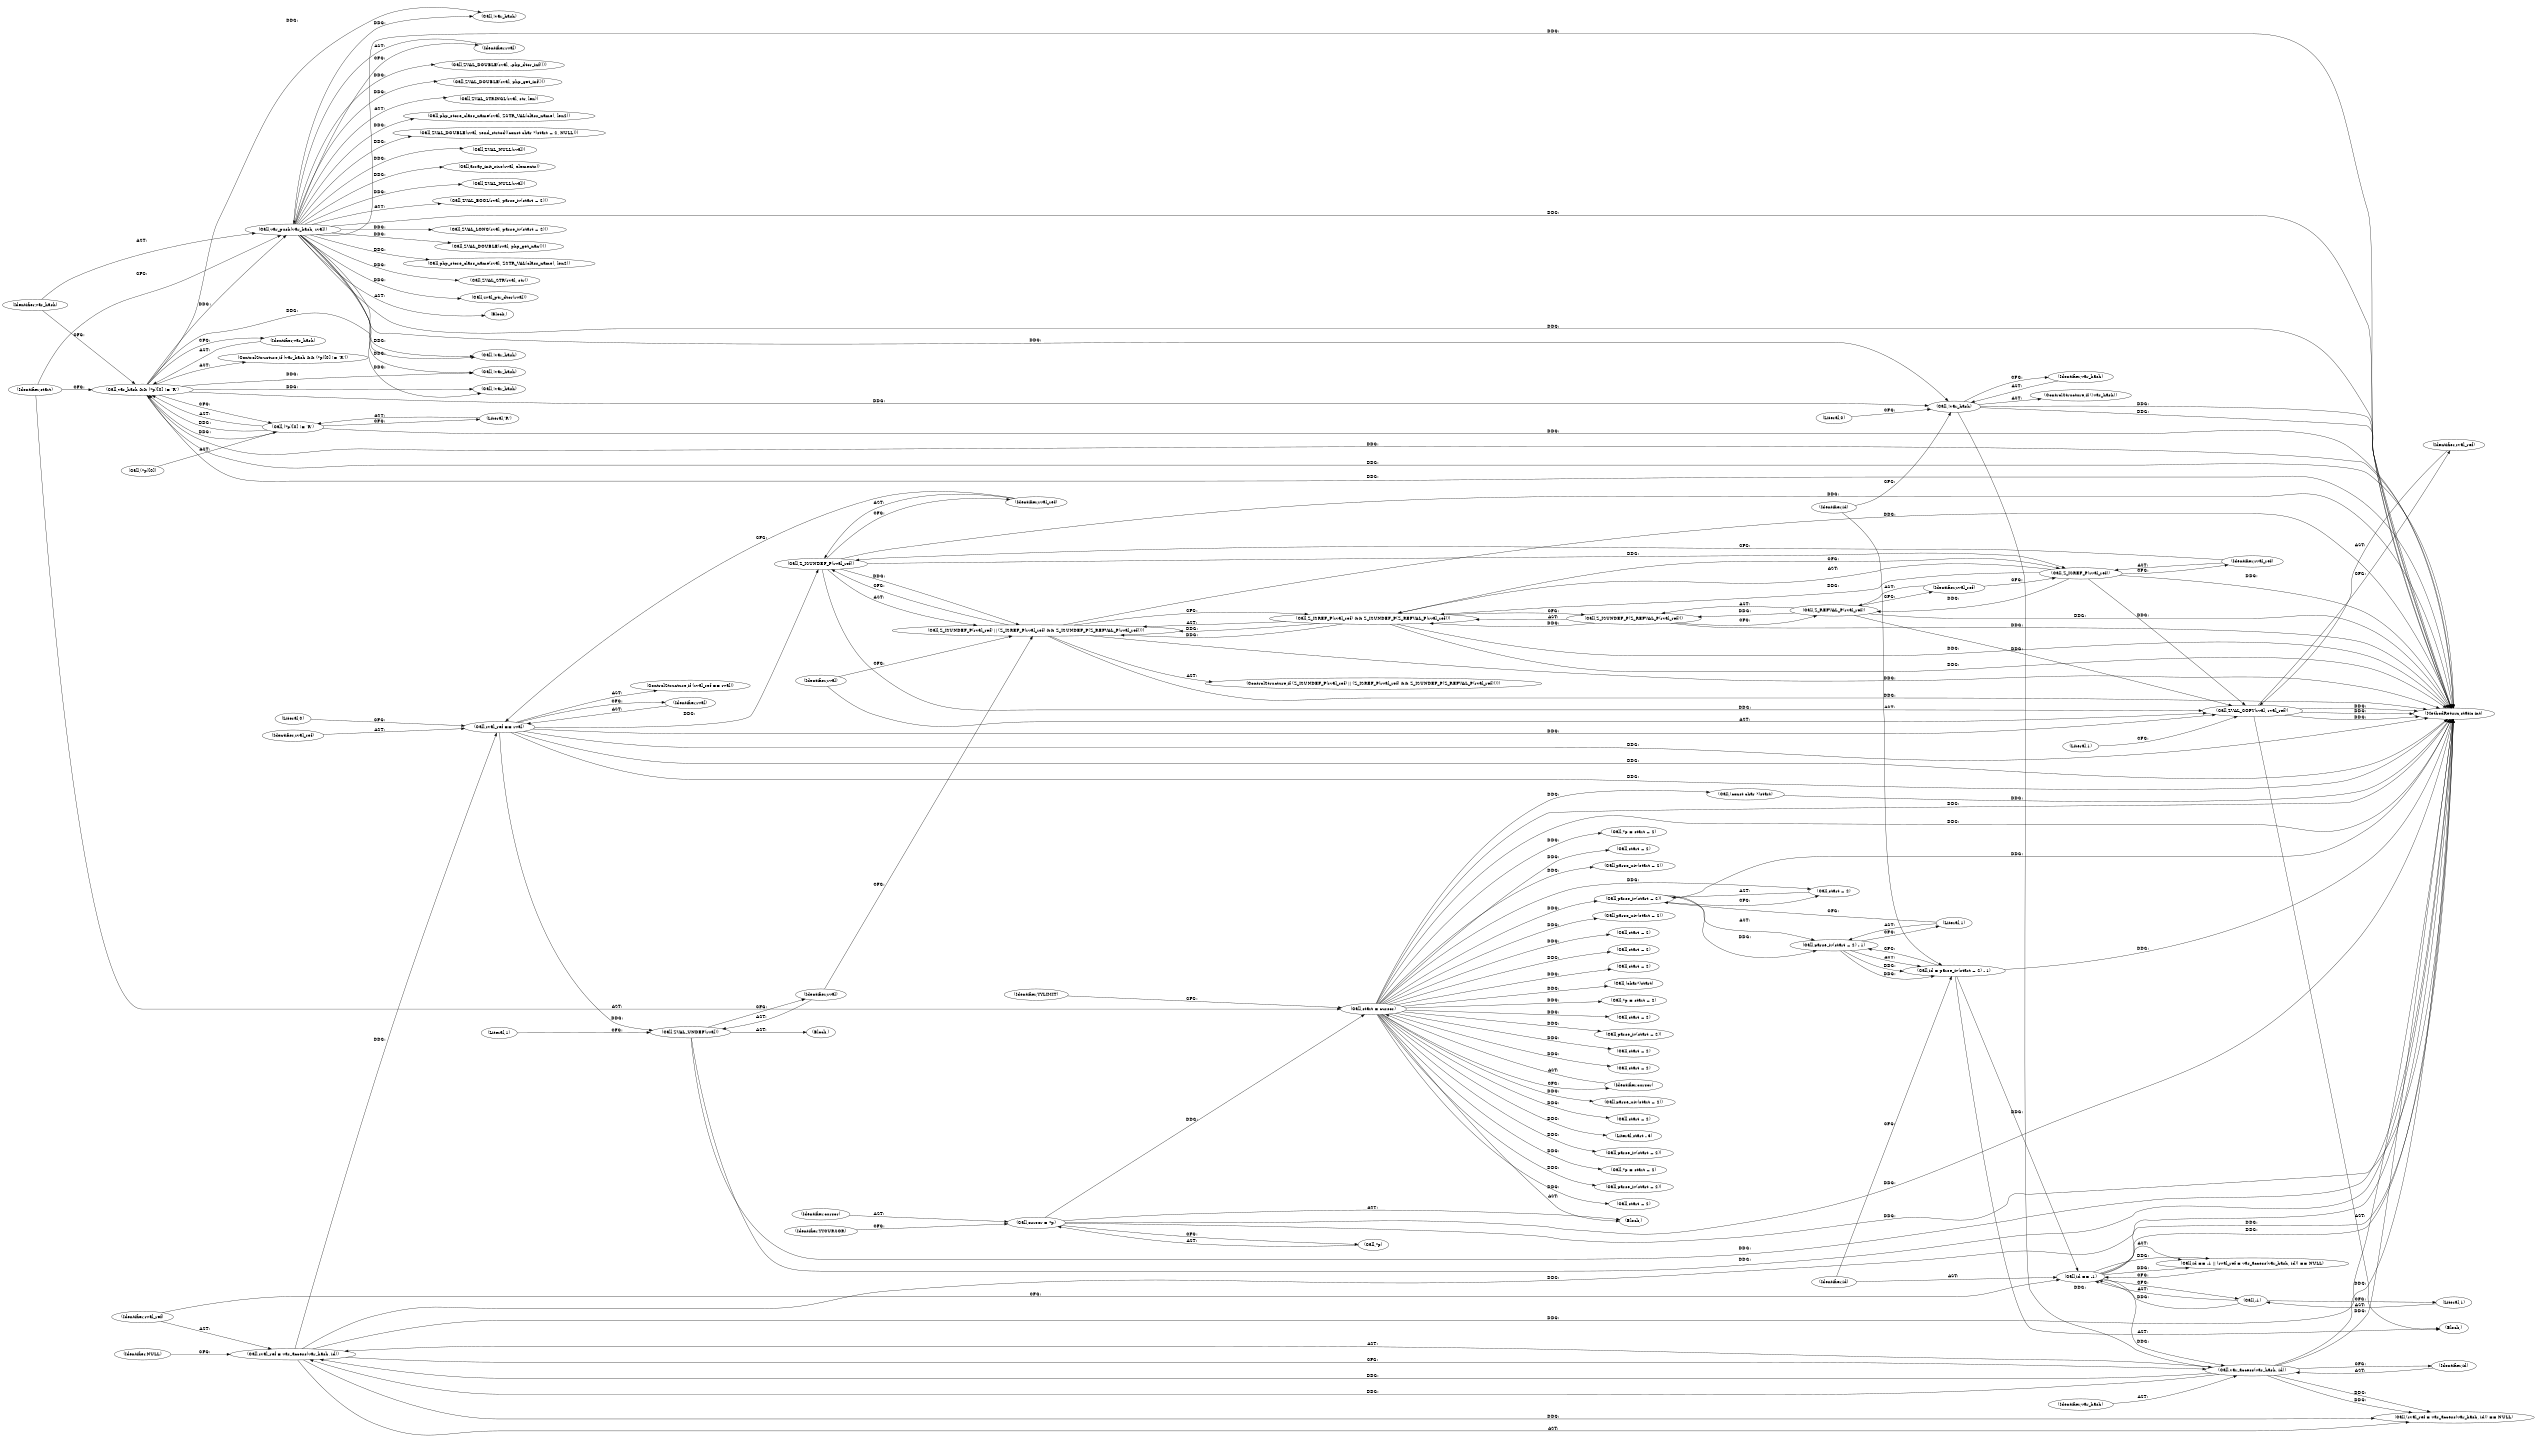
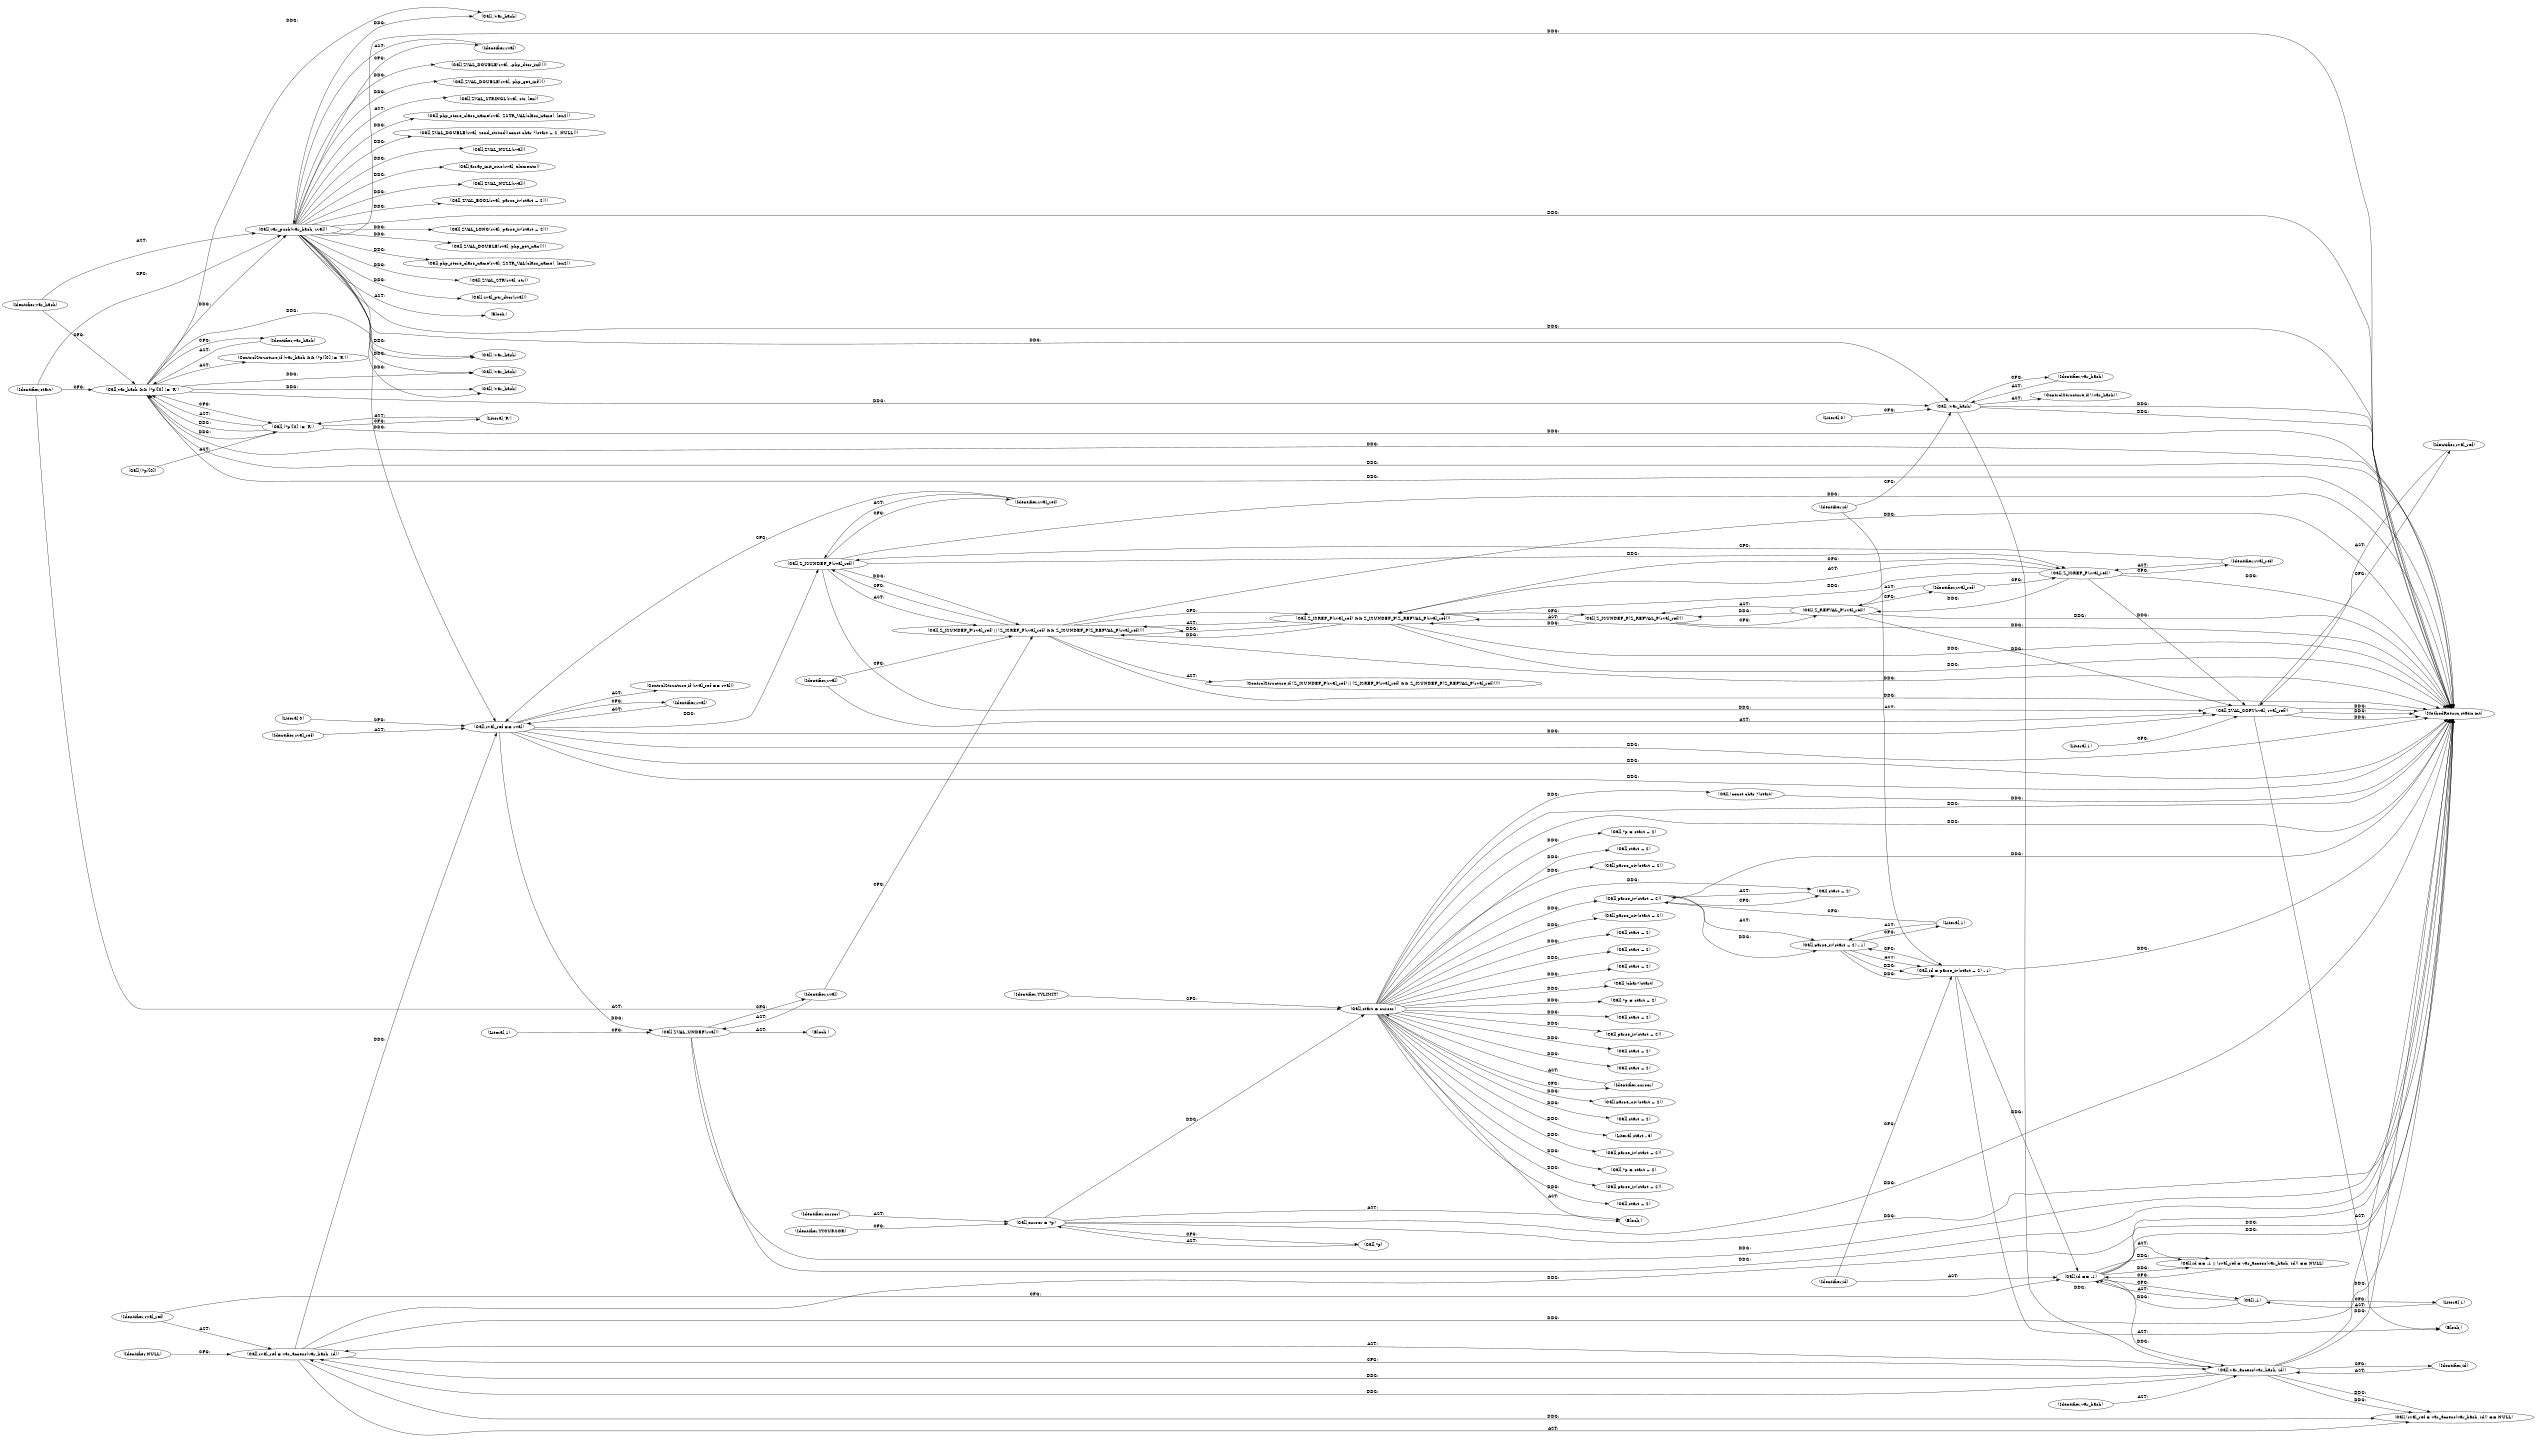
(380, 207) -> (380, 207)
none -> (386, 475)
